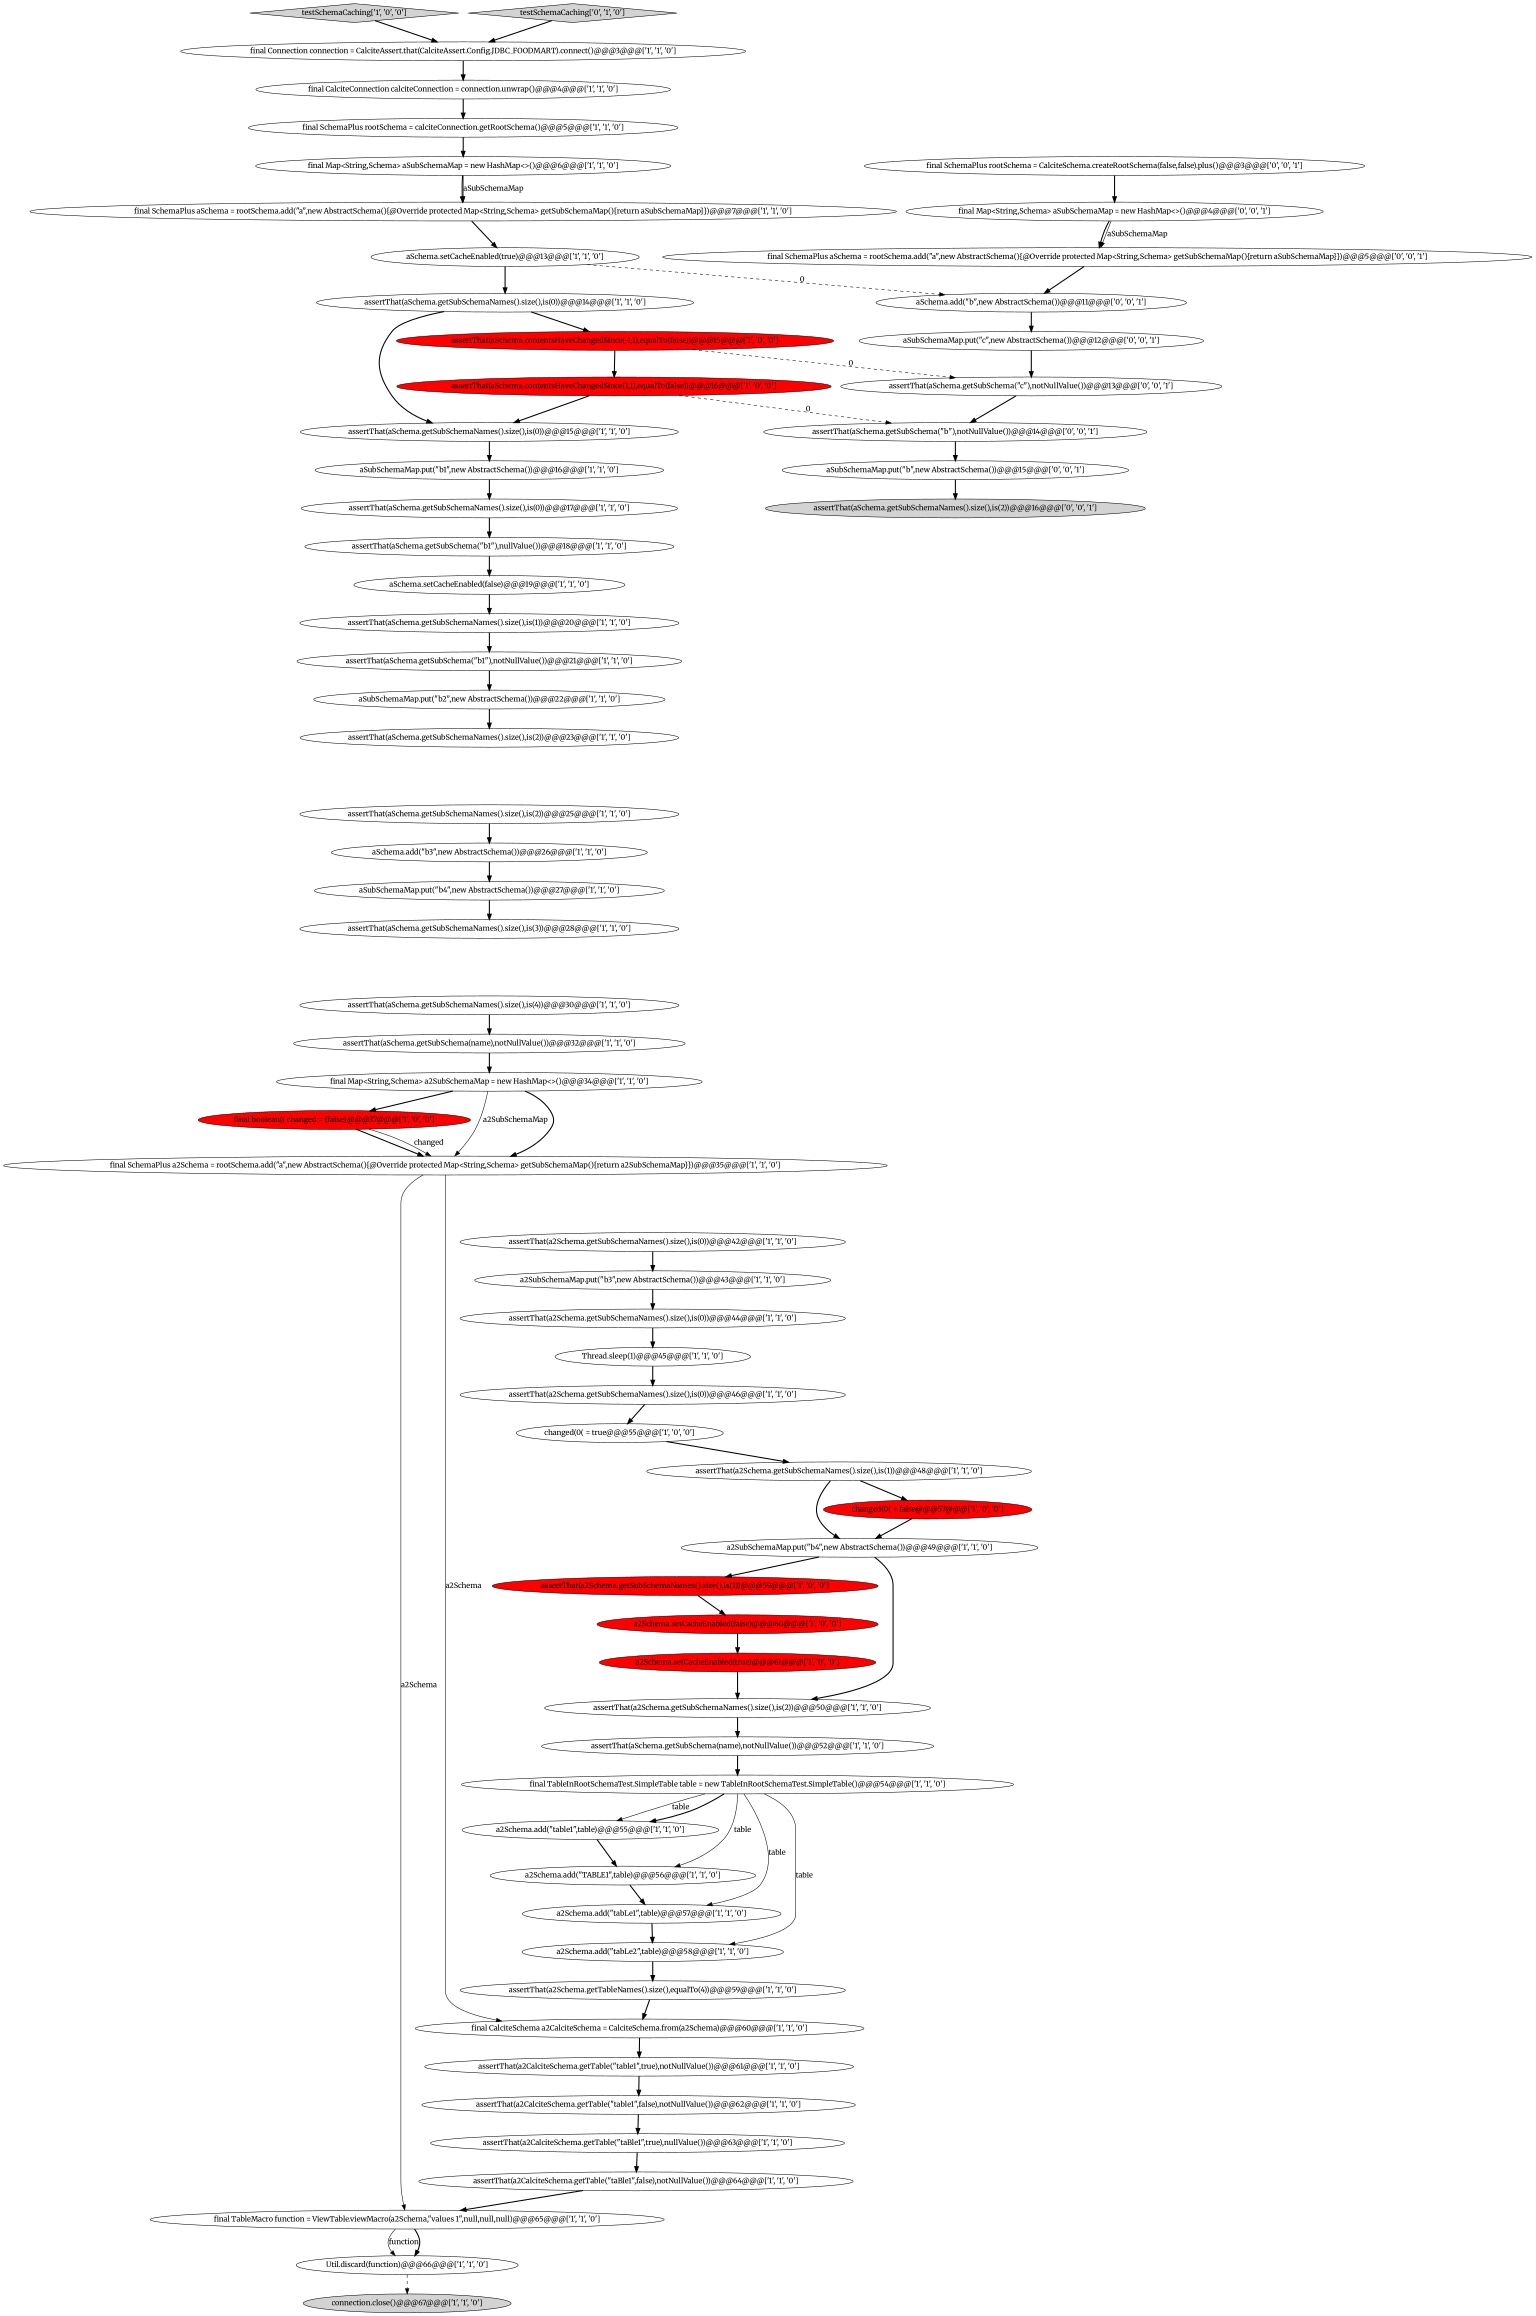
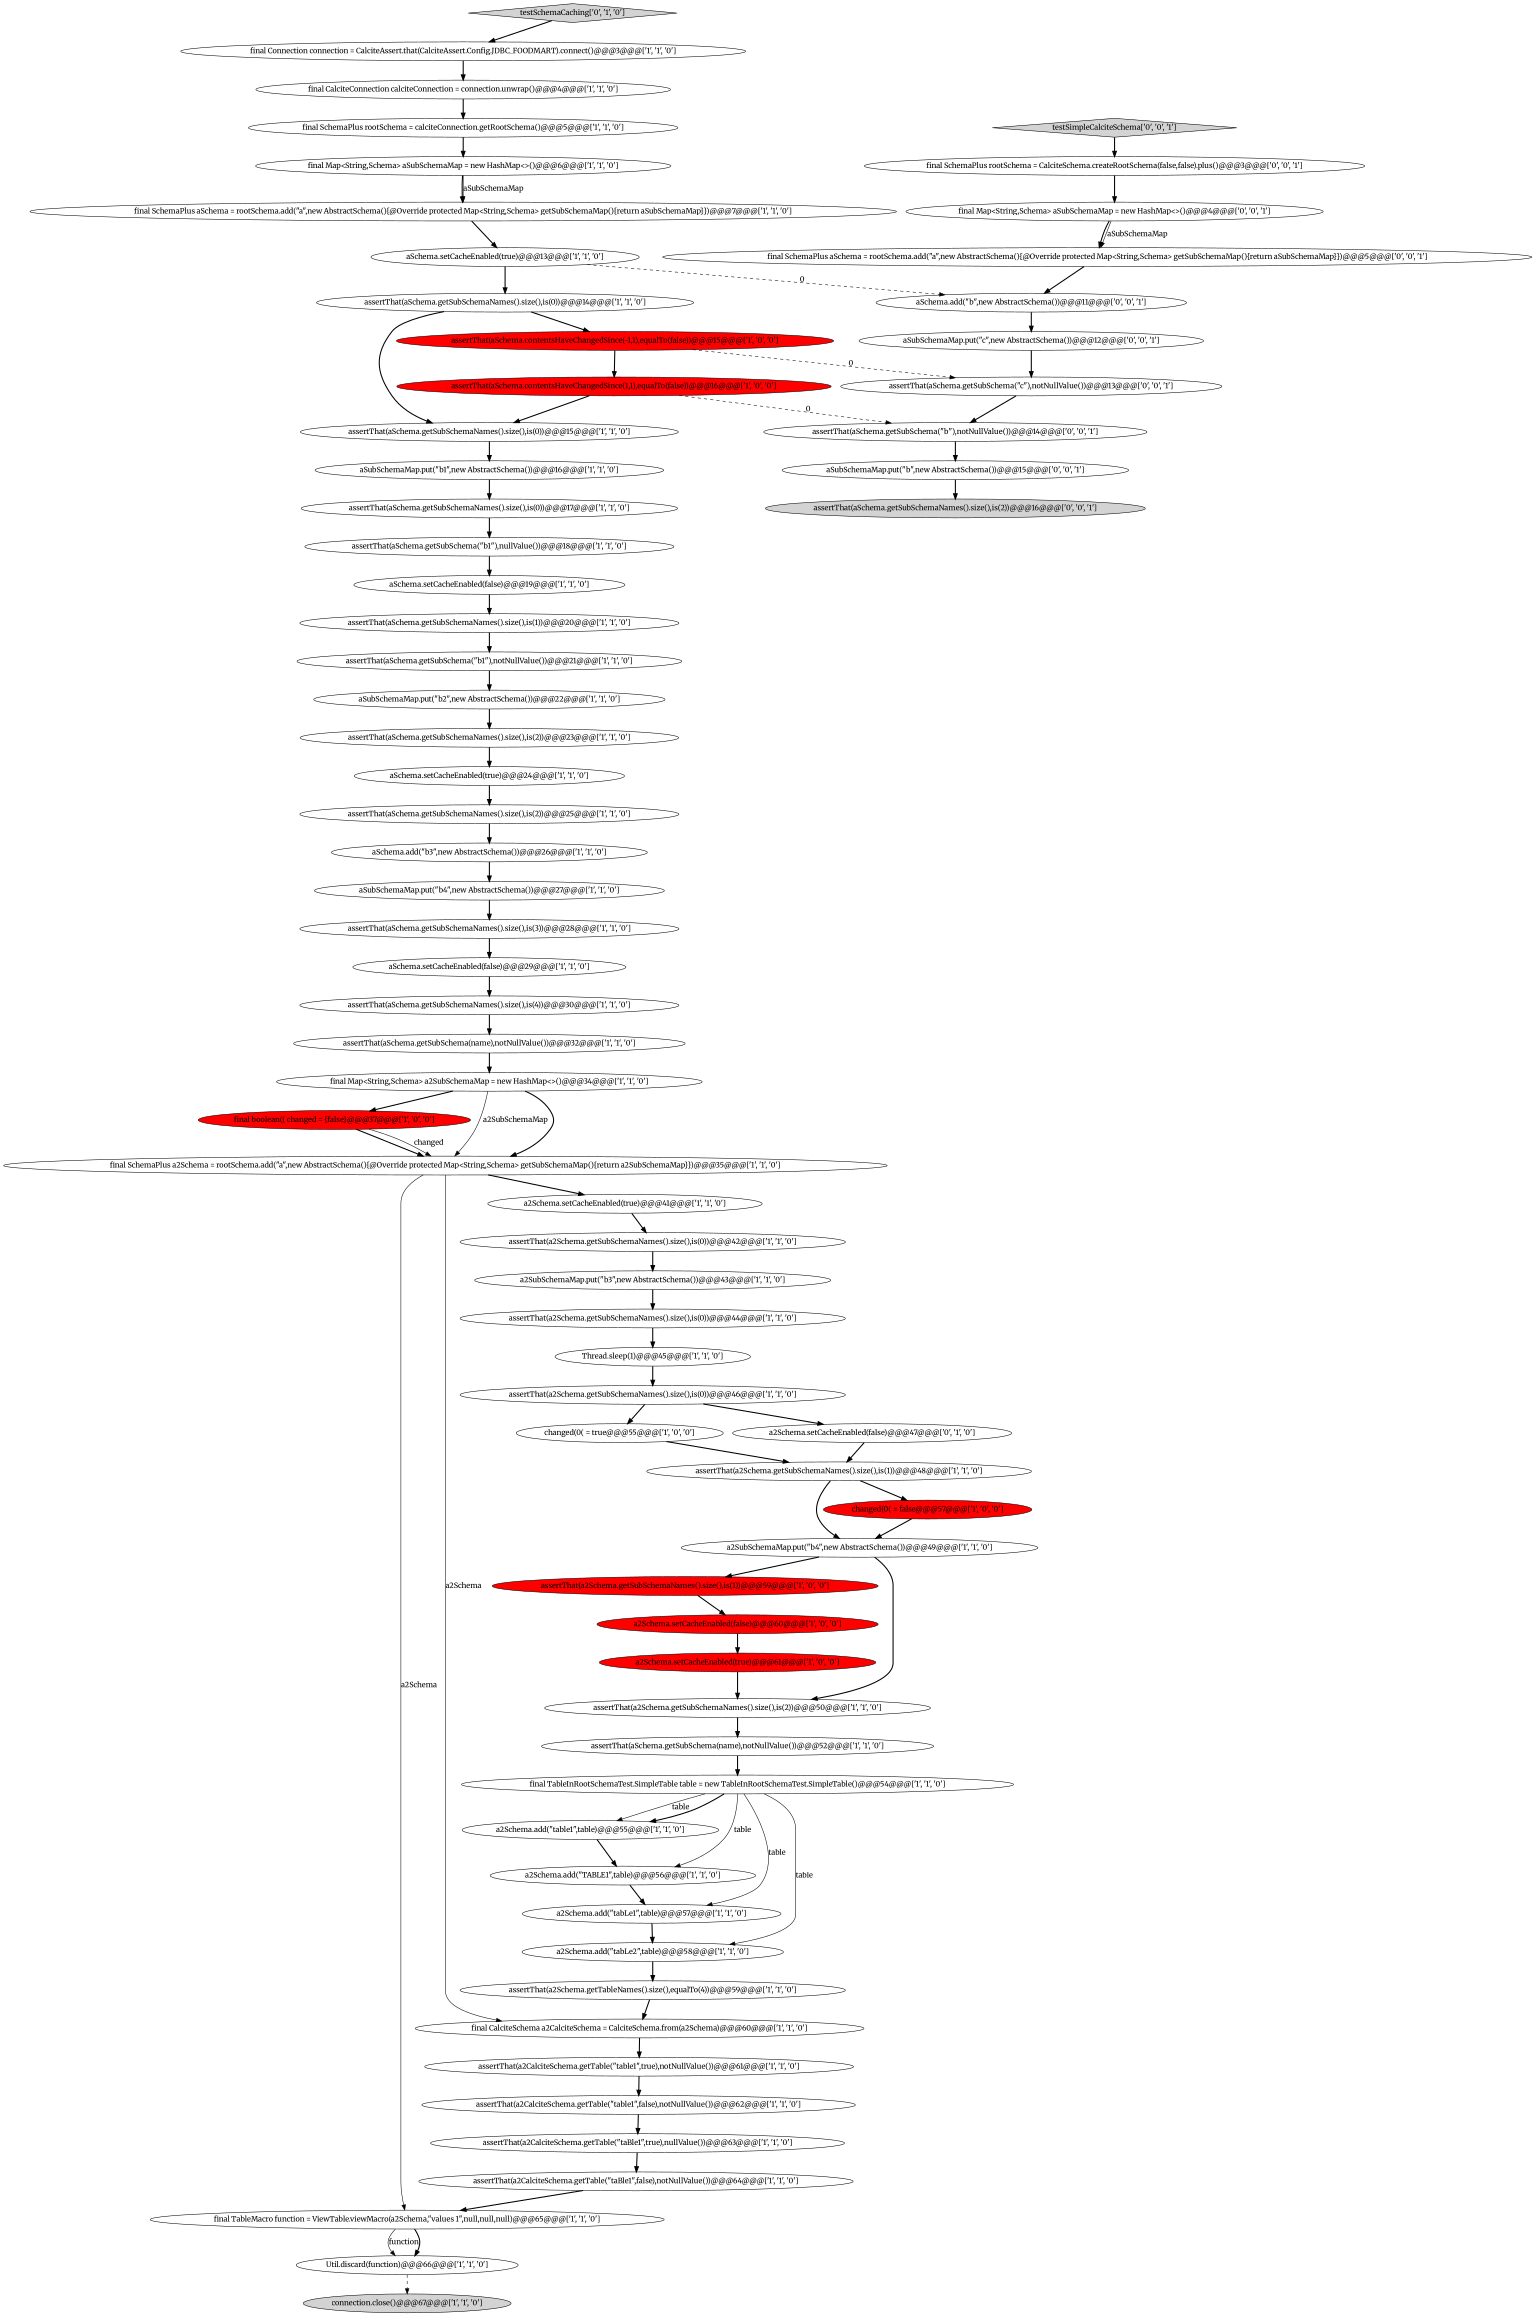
(354, 13) -> none
none -> (1115, 128)
none -> (489, 776)
none -> (489, 967)
none -> (625, 1204)
none -> (872, 1433)
